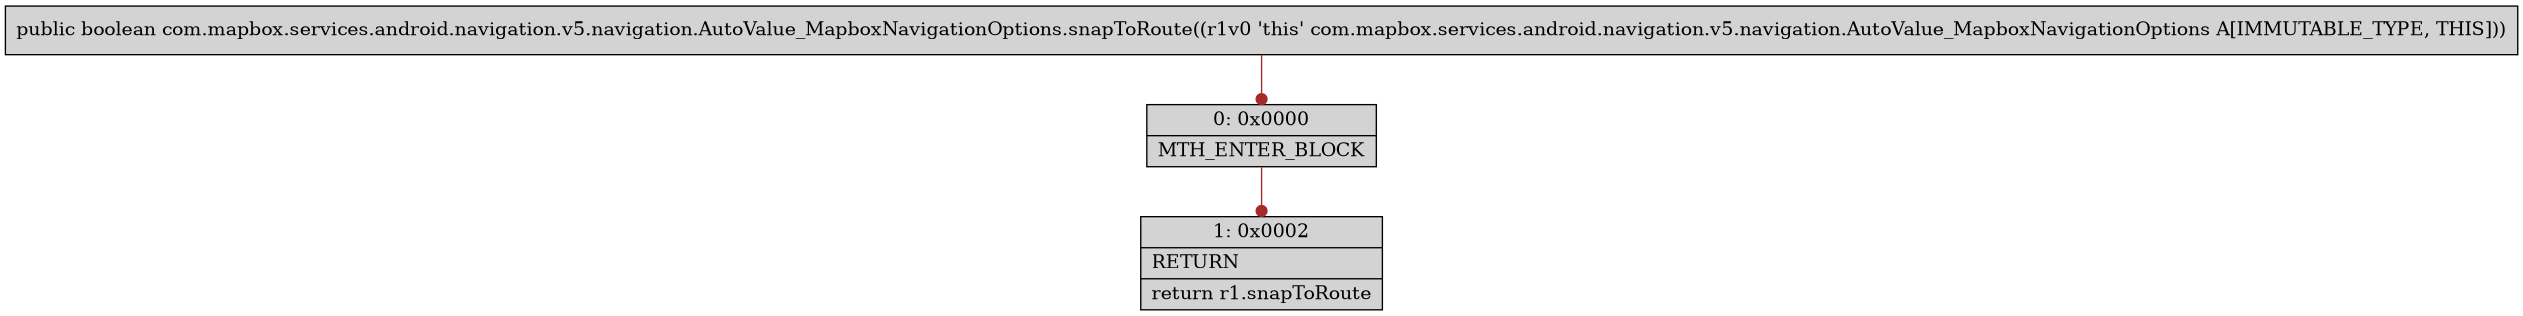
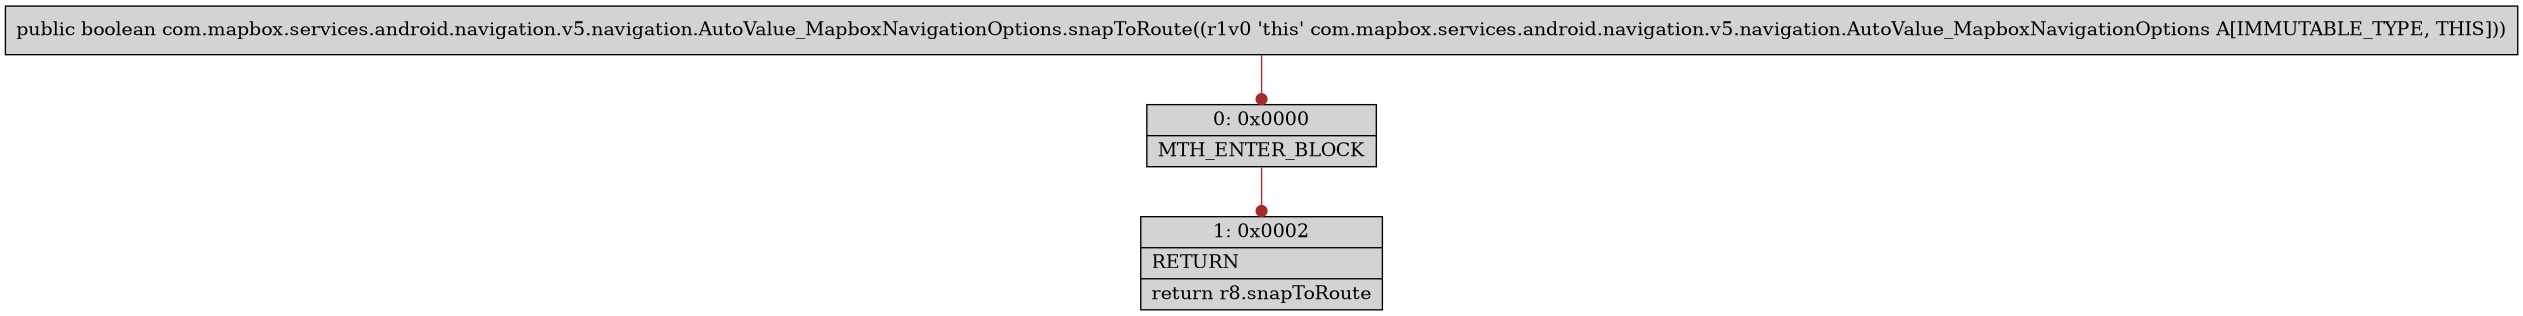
(1262, 294) -> (1262, 294)
